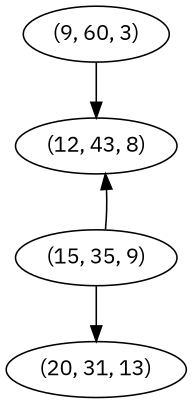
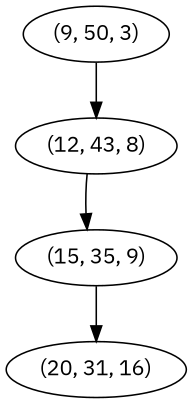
(96, 34) -> (96, 34)
(107, 209) -> (86, 194)
(96, 370) -> (96, 370)
